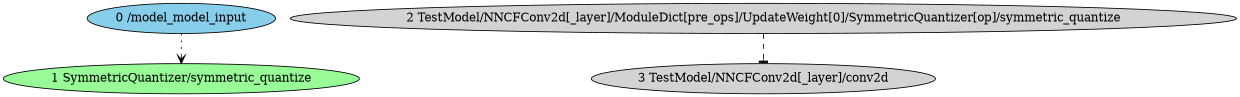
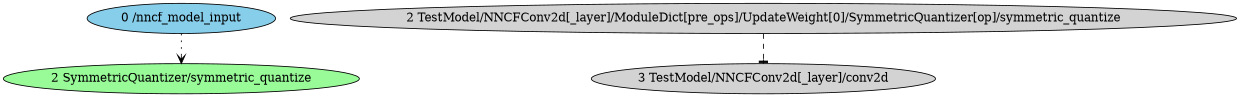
(181, 18) -> (181, 18)
(181, 79) -> (181, 79)
